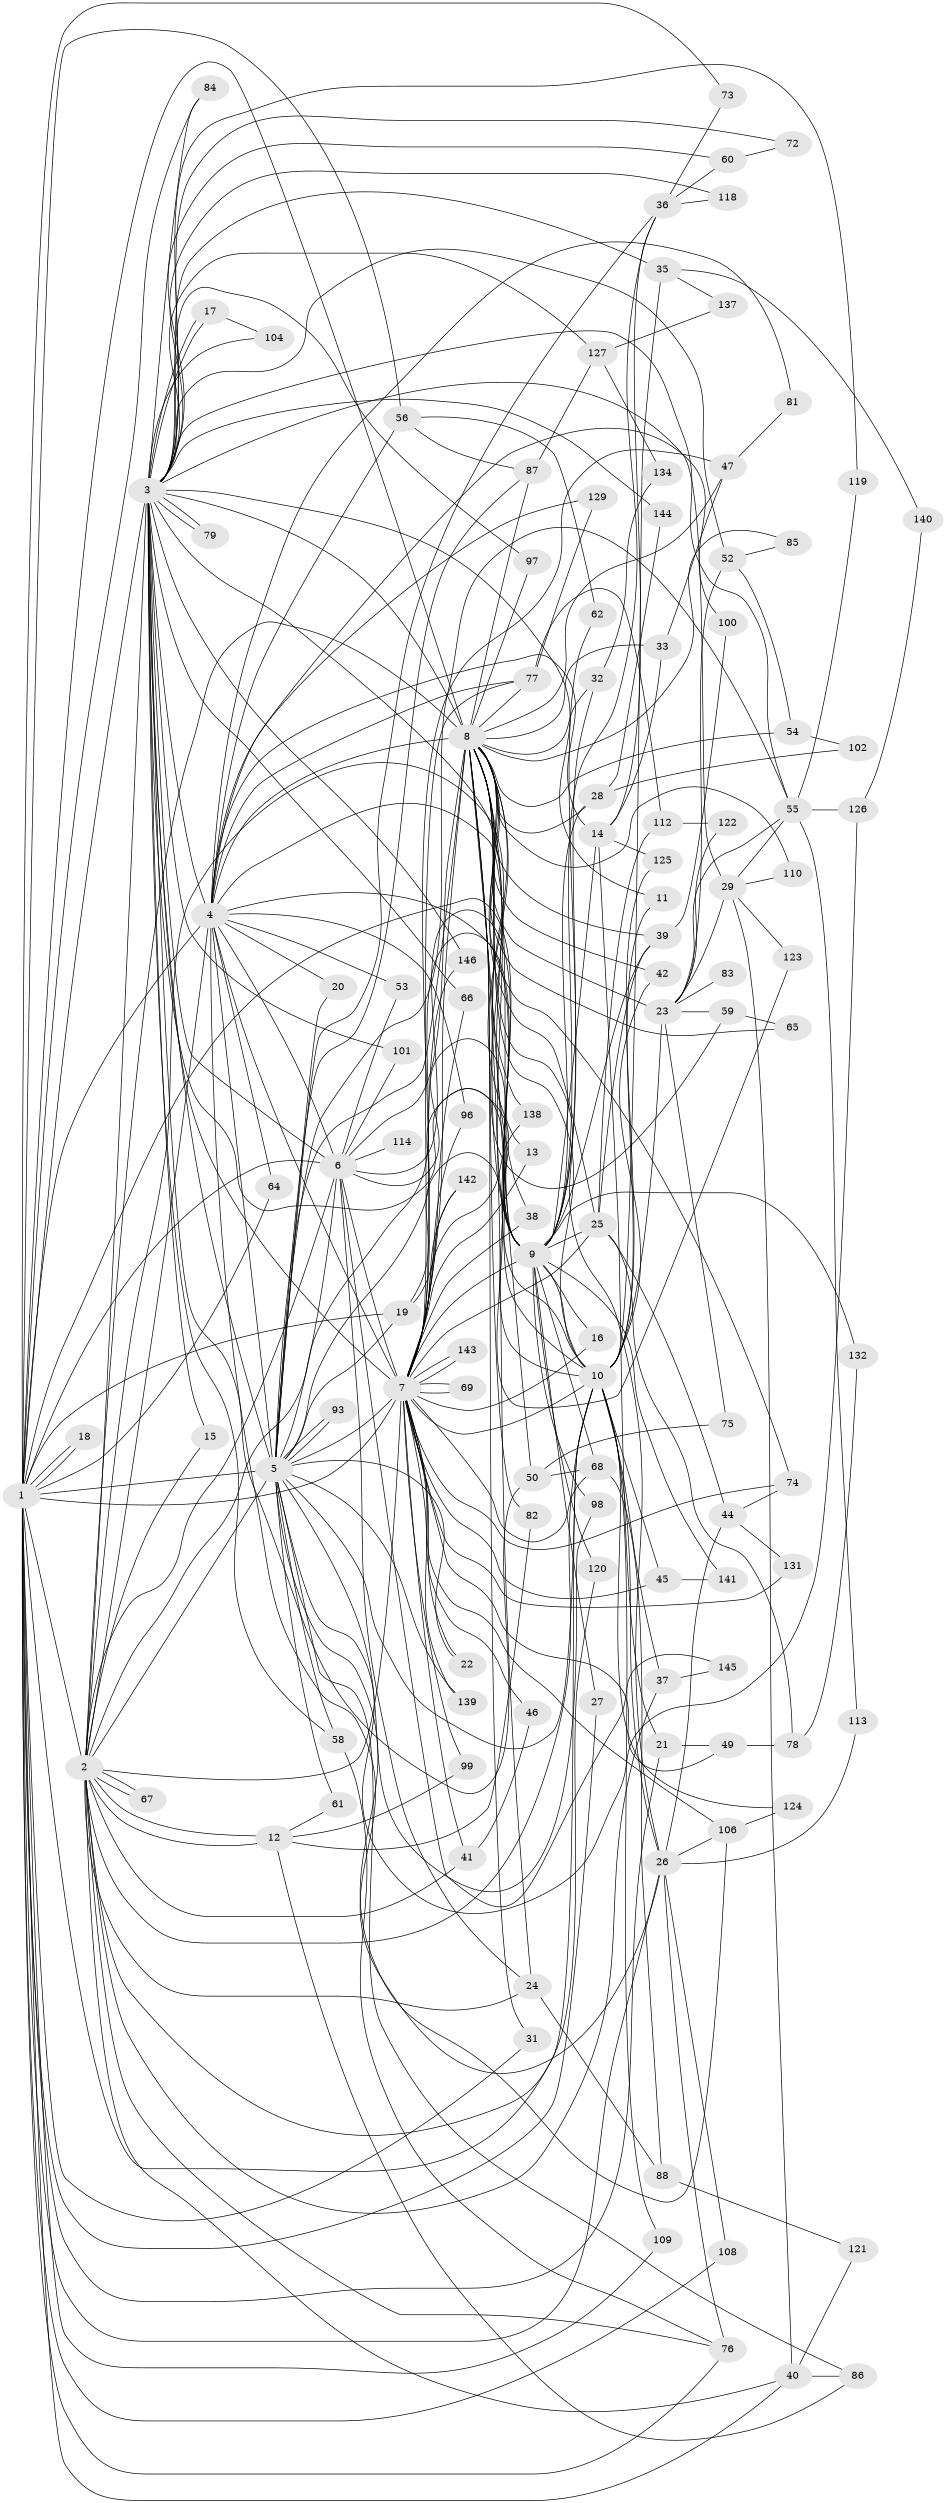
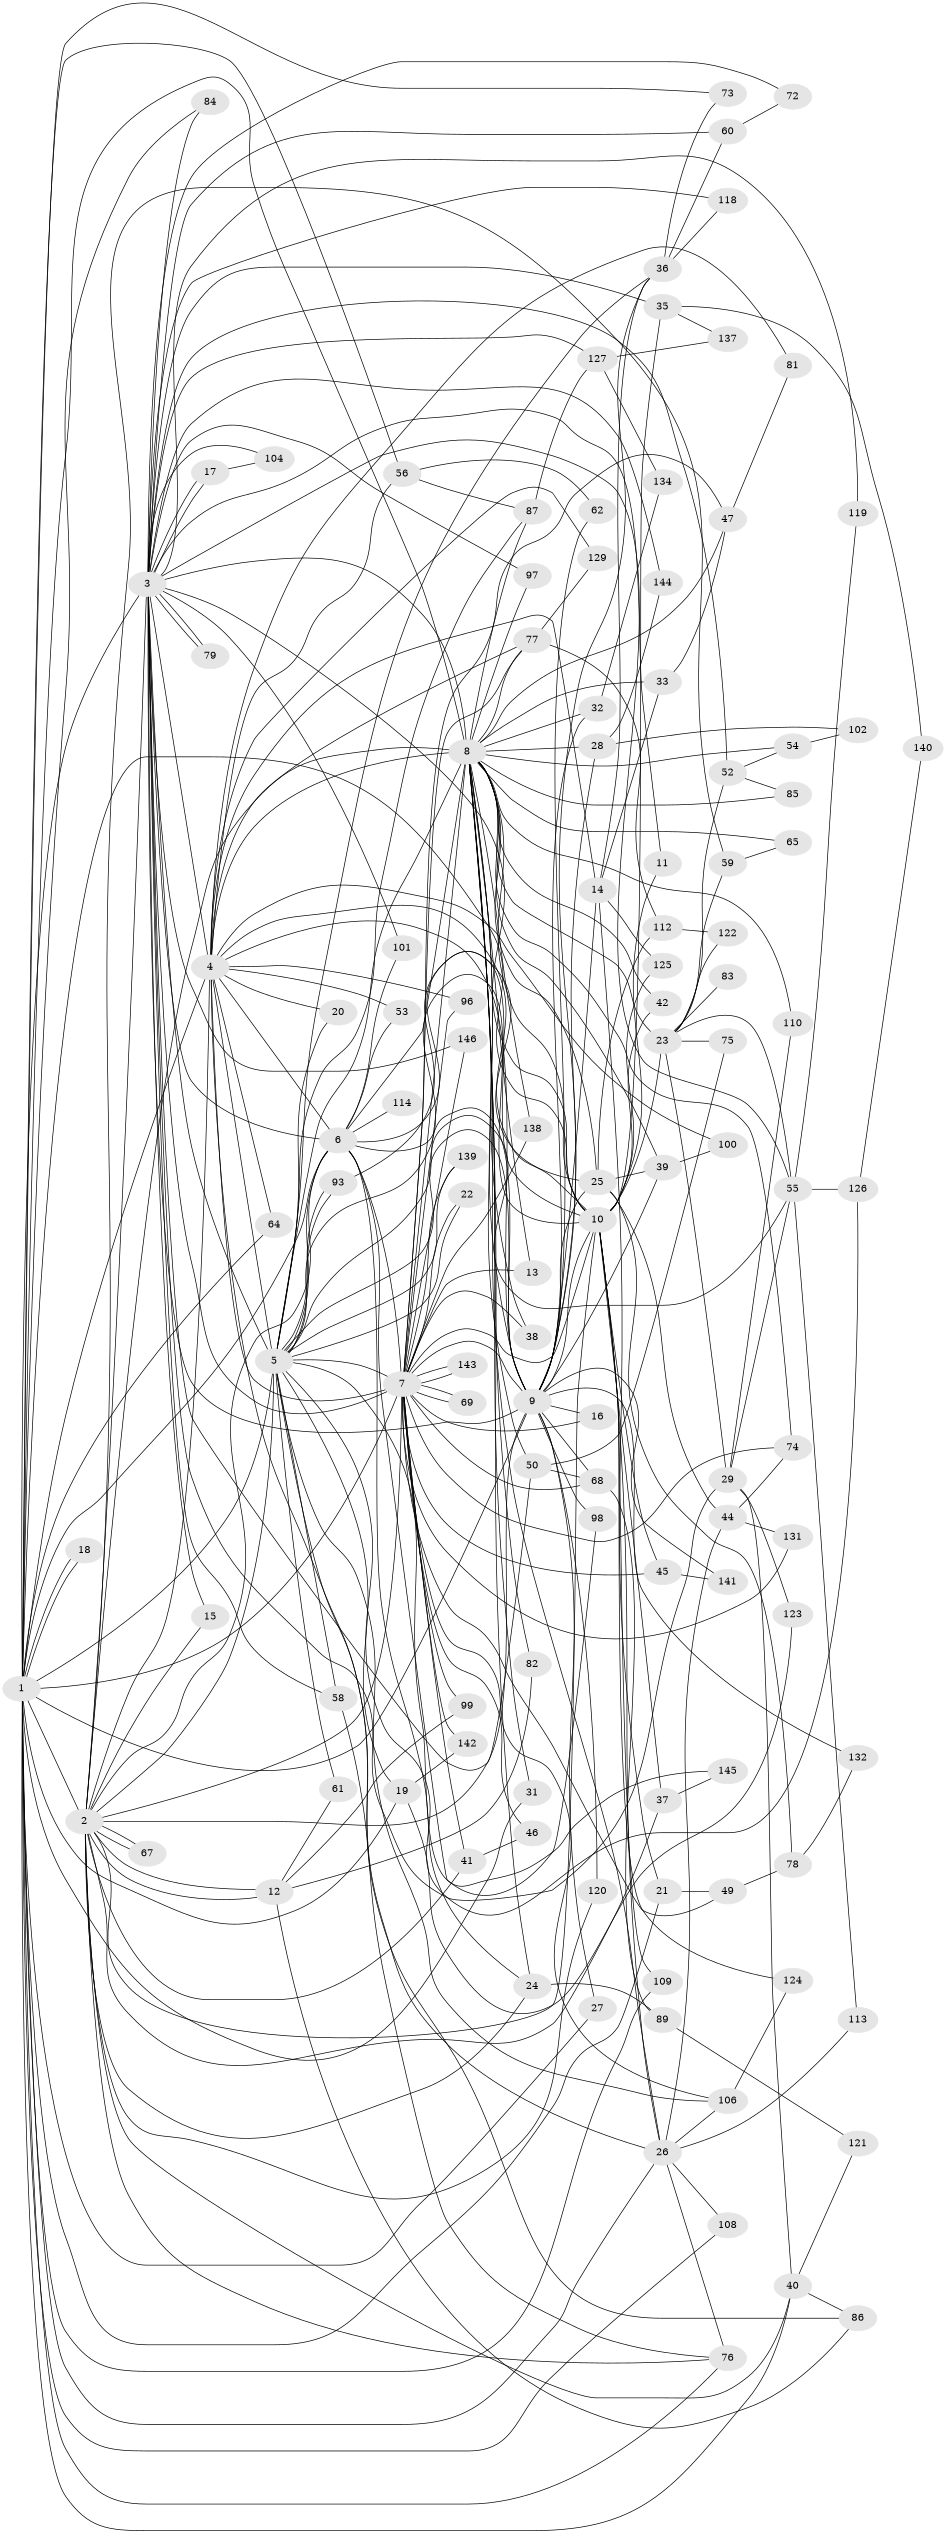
(467, 999) -> none
(507, 1299) -> (475, 953)
(663, 2176) -> (663, 2020)
